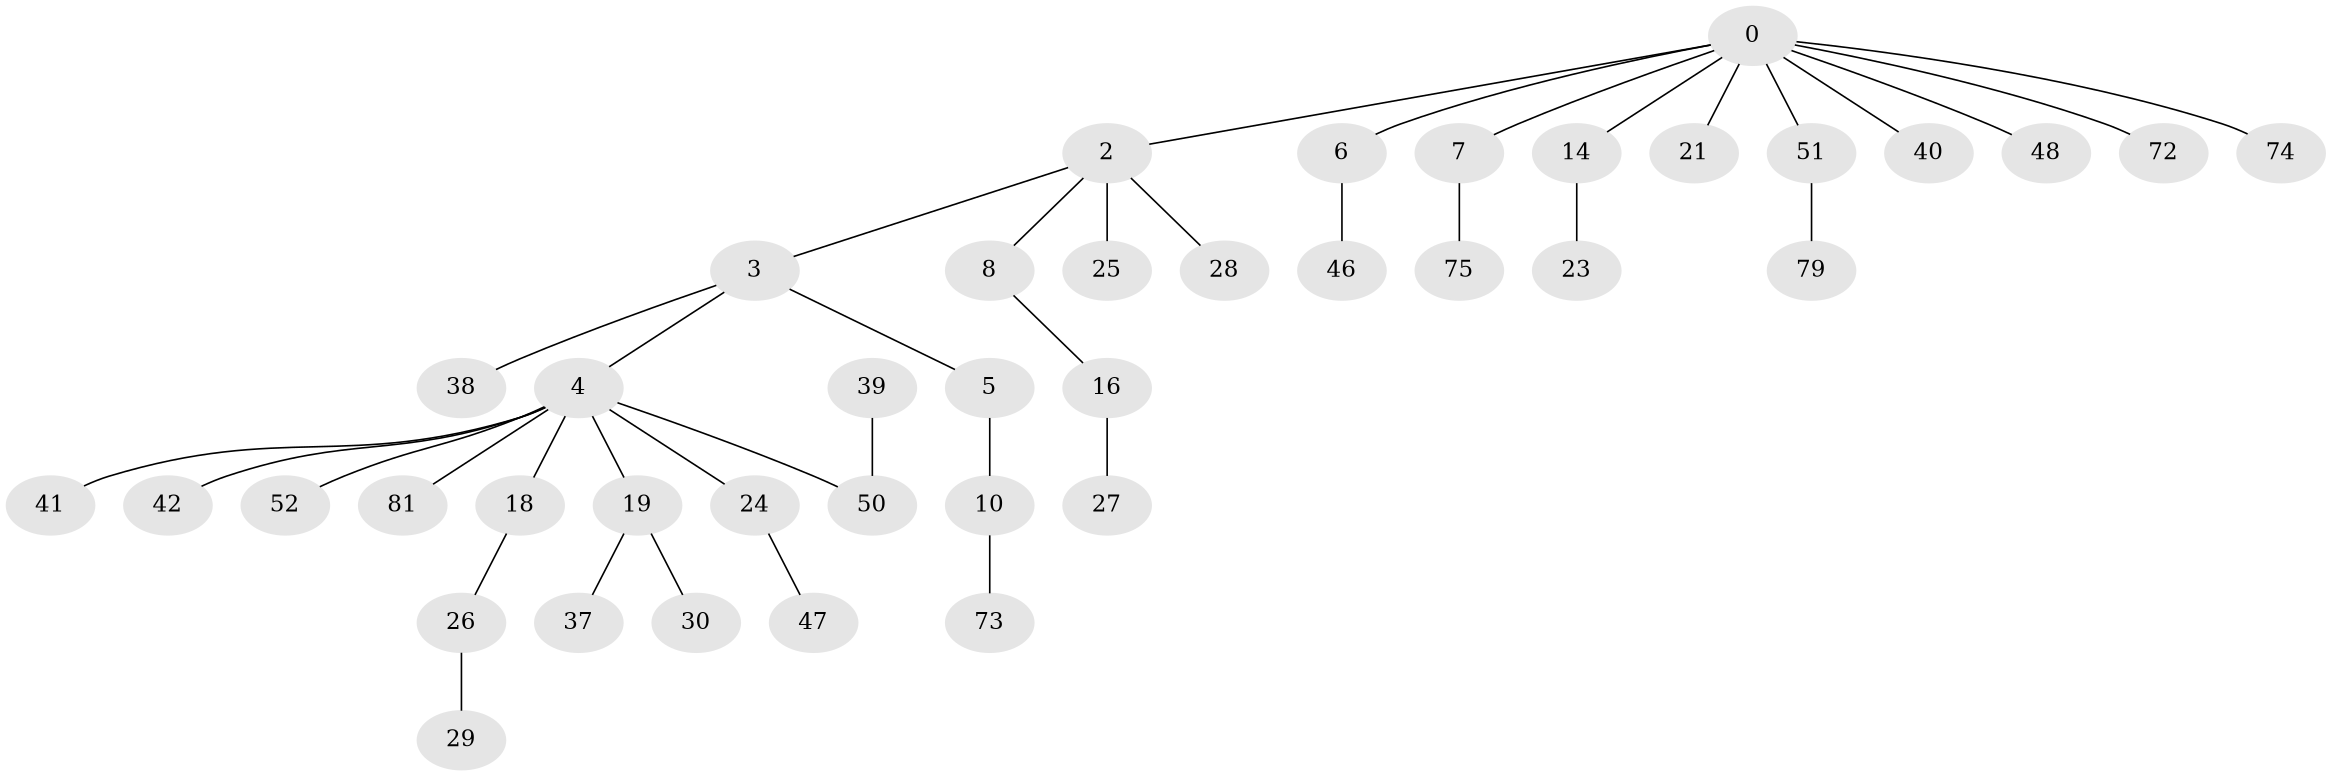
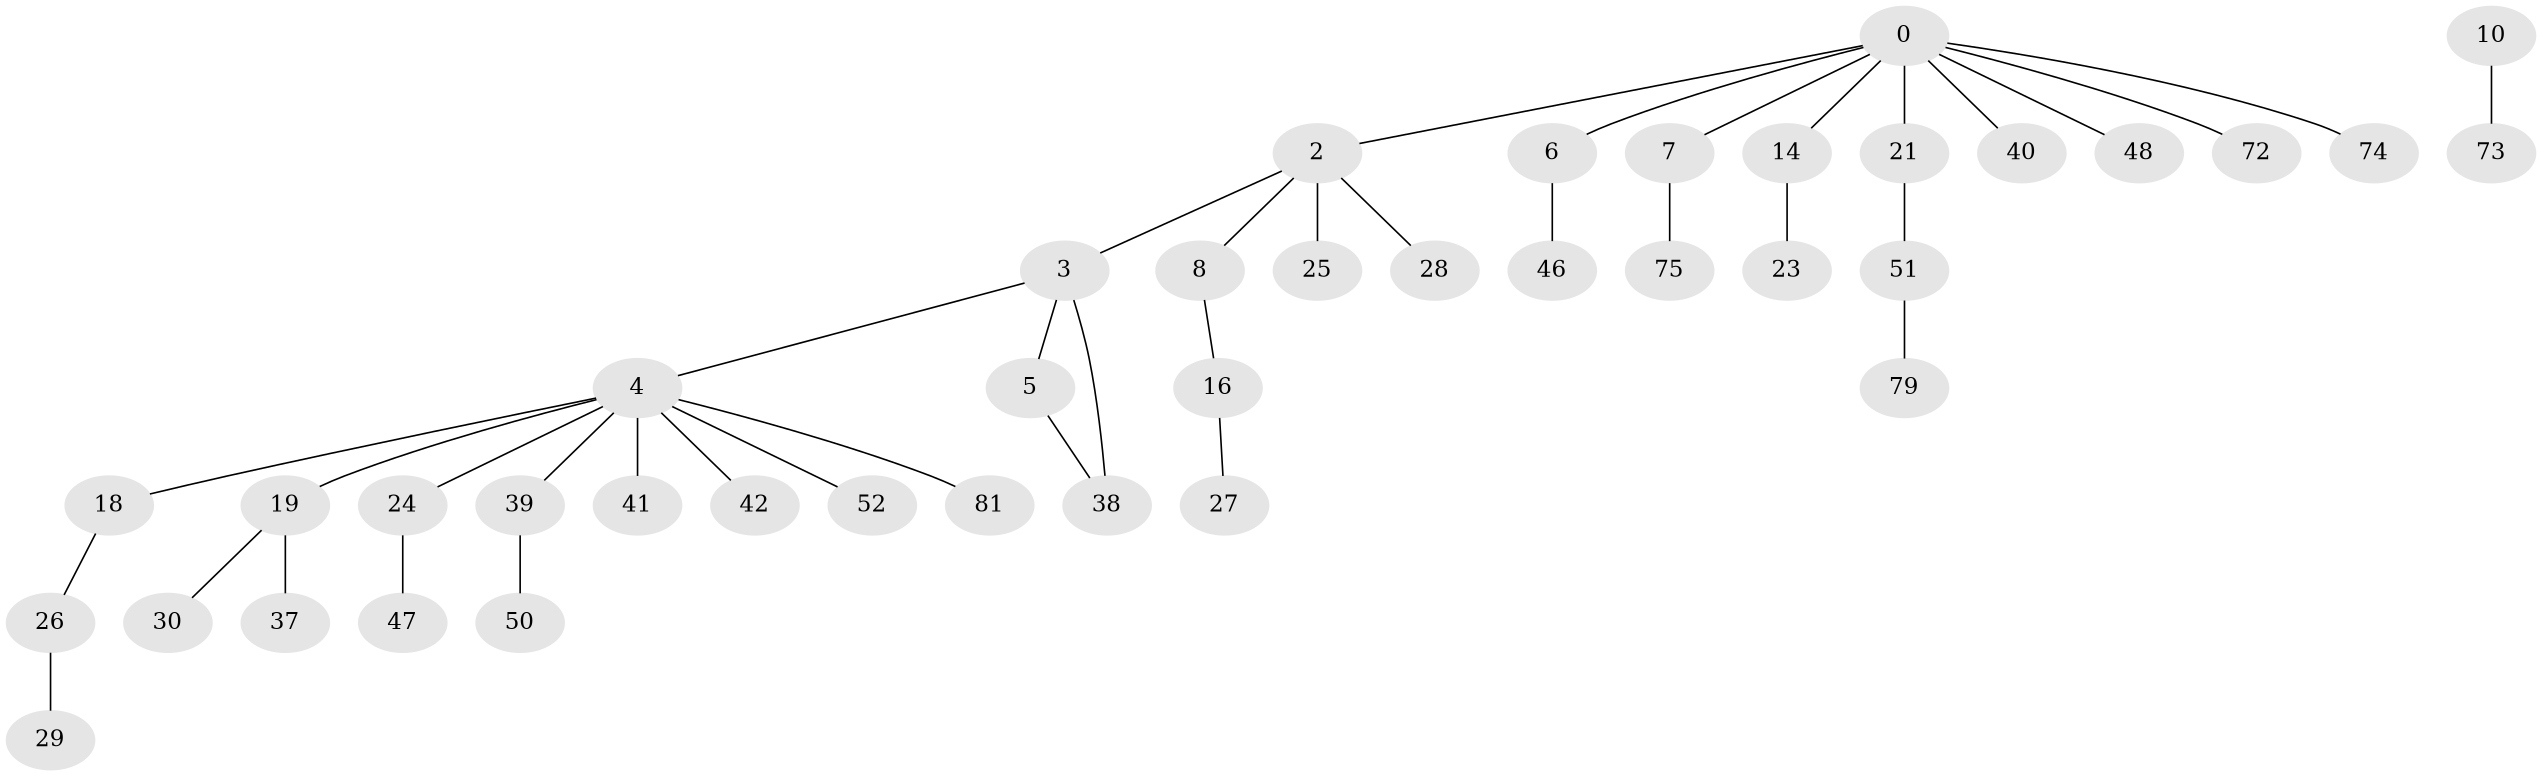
(1782, 95) -> (1904, 212)
(729, 443) -> (579, 447)
(990, 447) -> (1069, 447)
